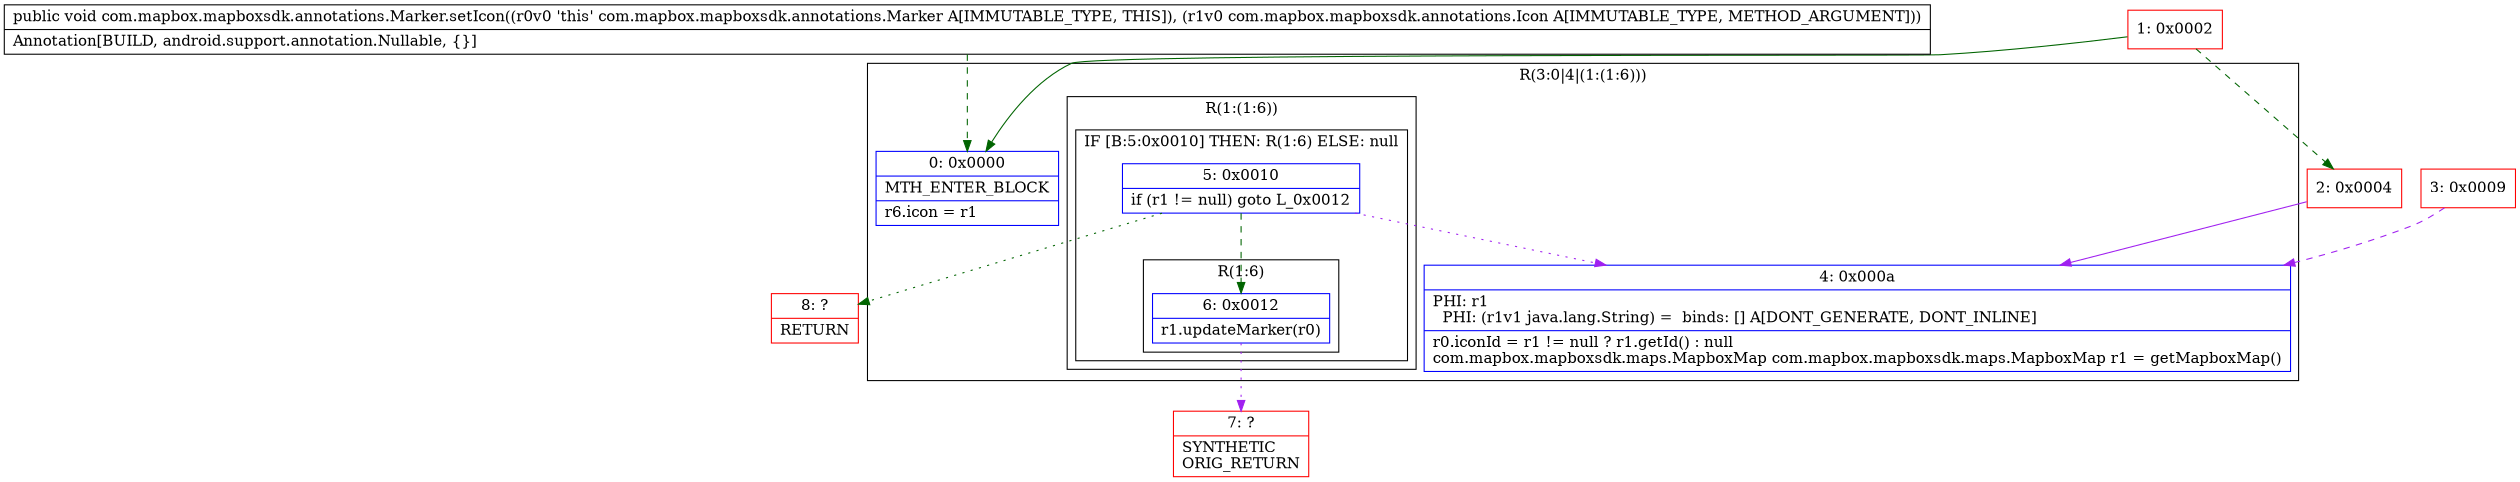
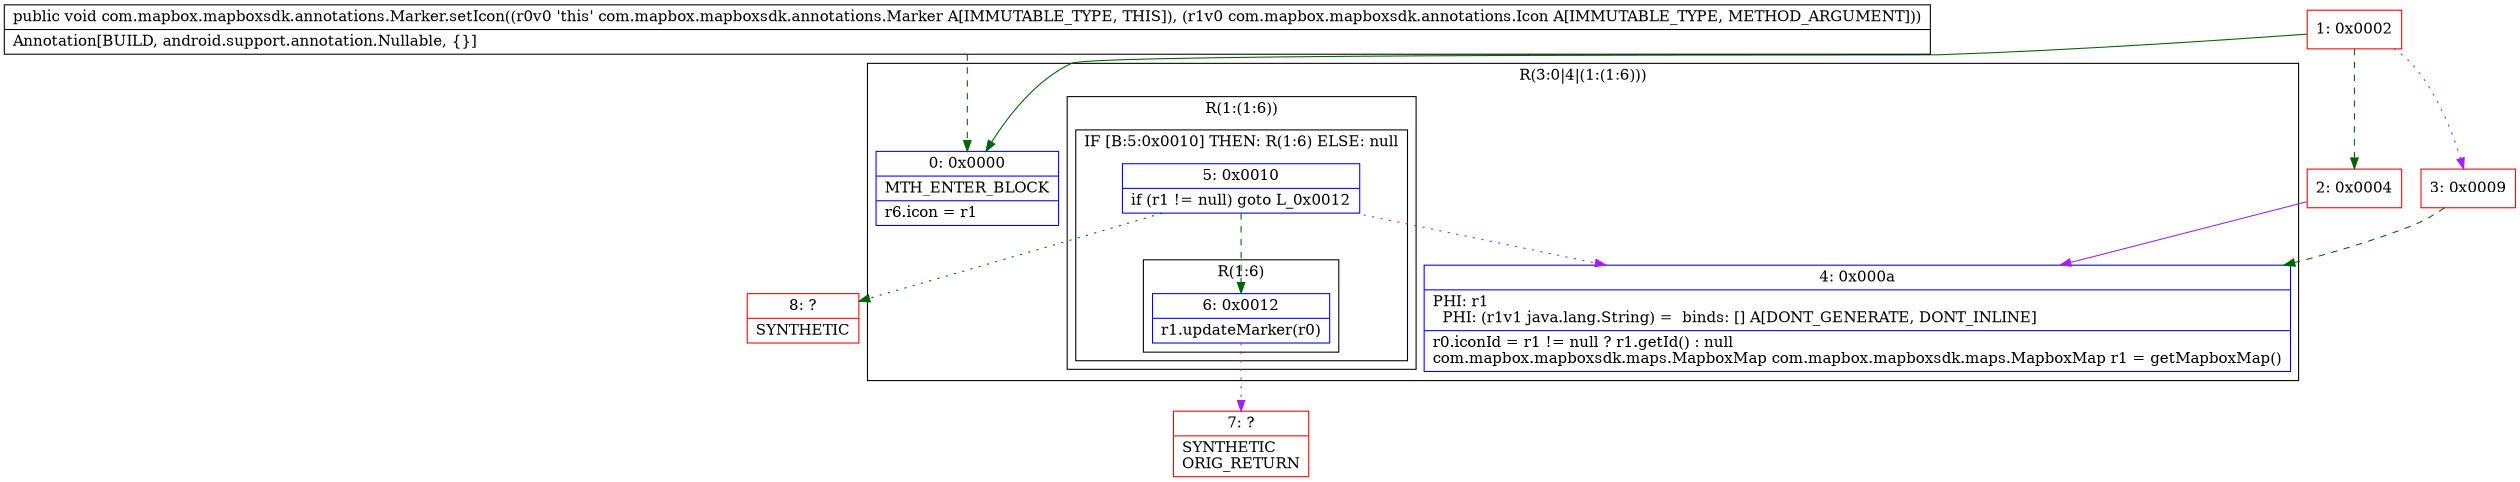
none -> (2436, 98)
(2372, 240) -> (2372, 240)
(815, 330) -> (803, 330)
